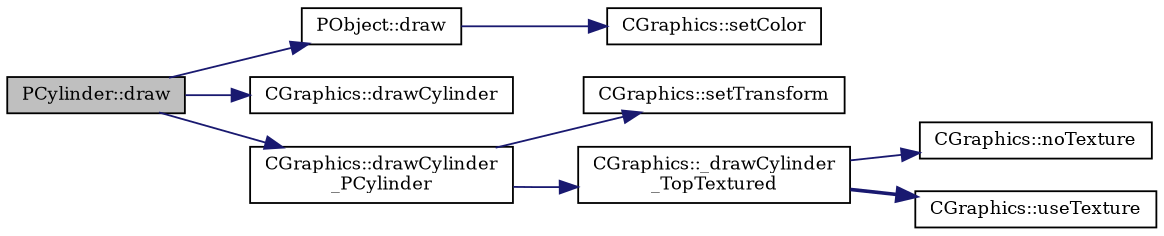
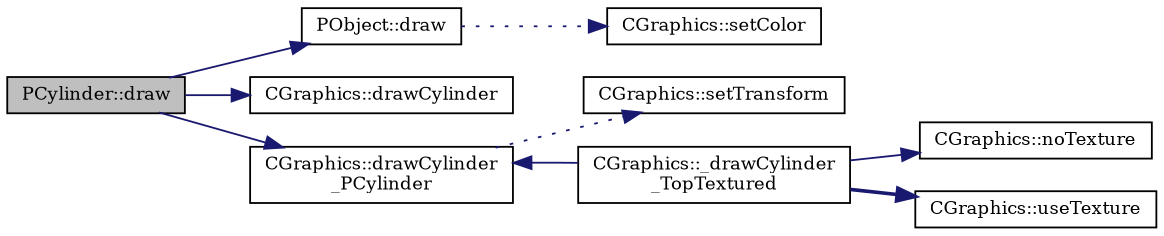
(525, 26) -> (525, 26)
(559, 132) -> (559, 132)
(536, 187) -> (555, 163)
